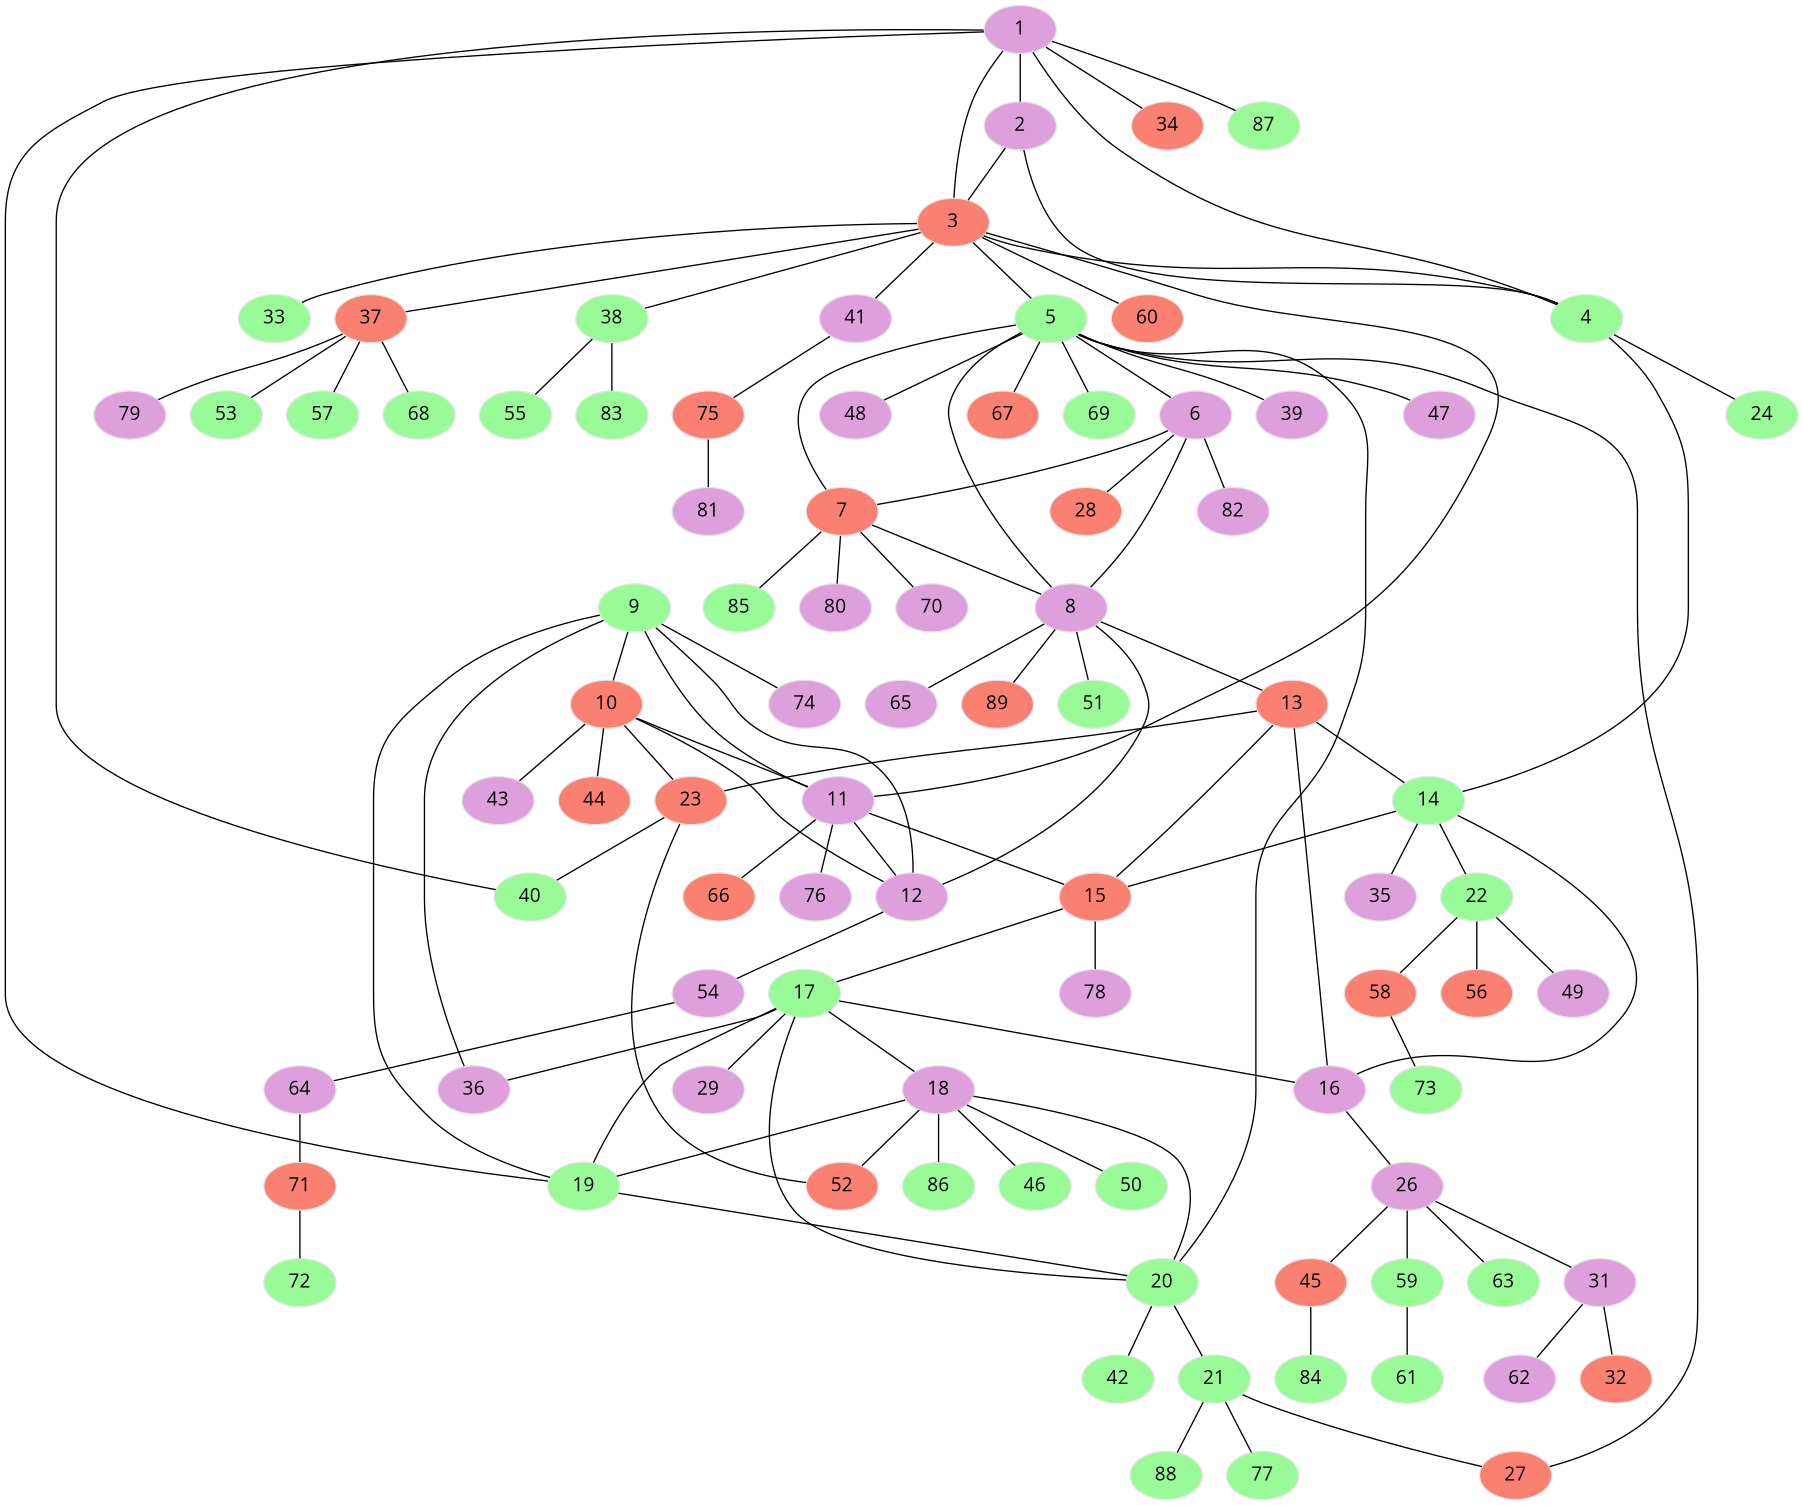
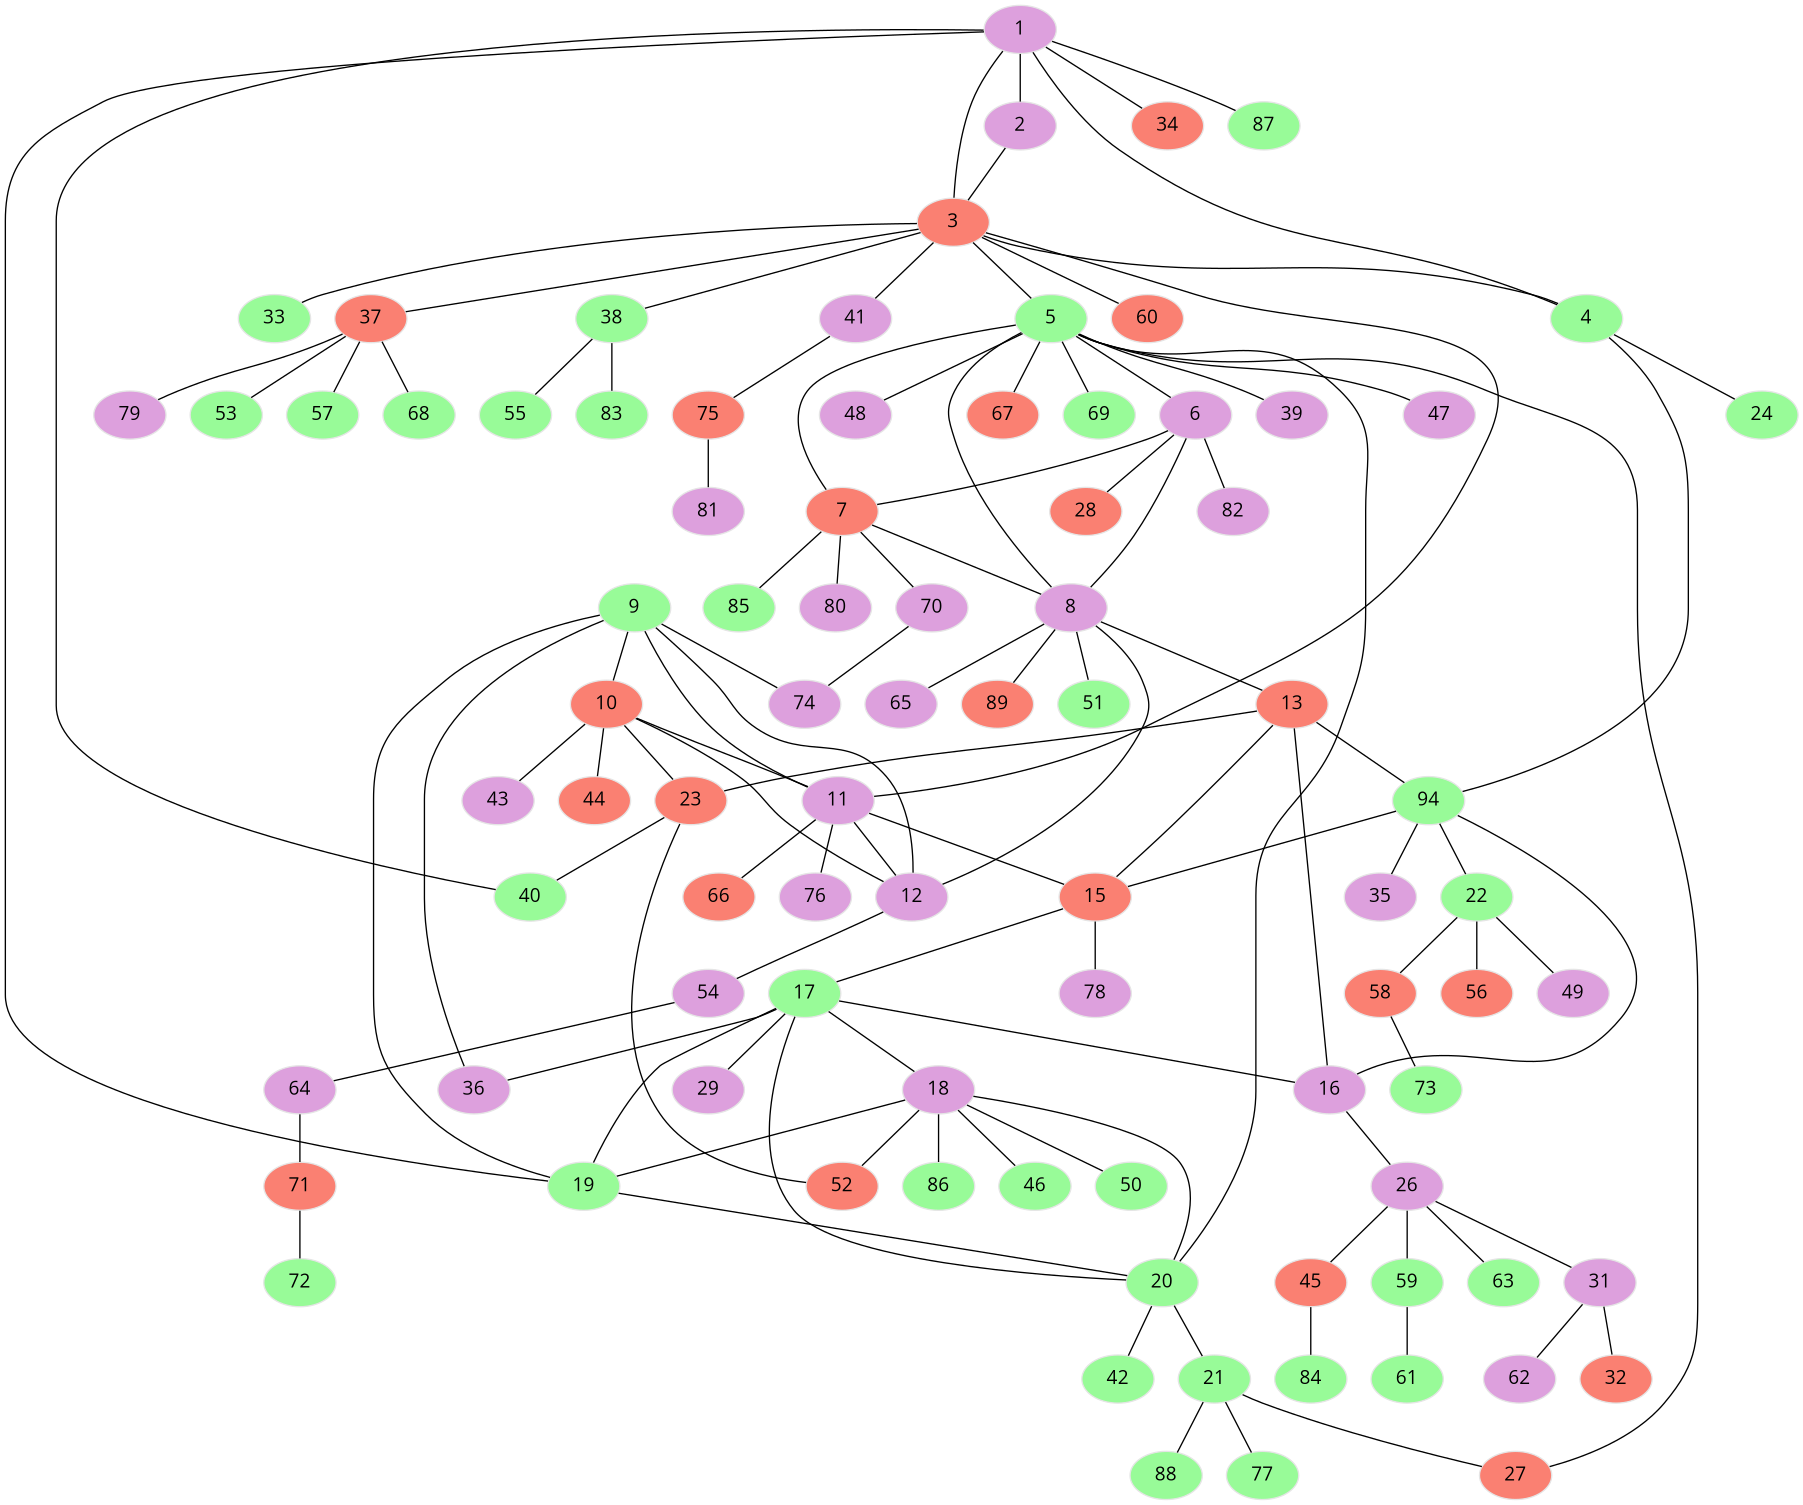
(1259, 282) -> none
none -> (868, 656)
(1429, 801) -> (1429, 801)
